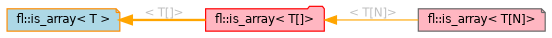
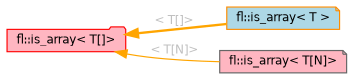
(169, 20) -> (182, 29)
